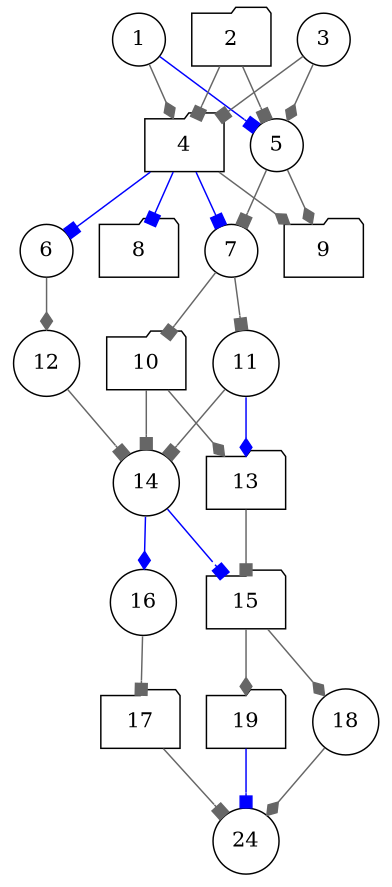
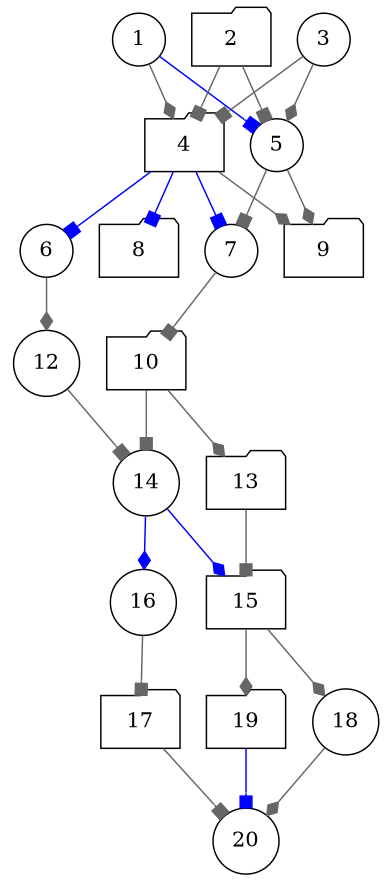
(246, 363) -> none
(190, 536) -> (190, 536)
(246, 841) -> (246, 841)
